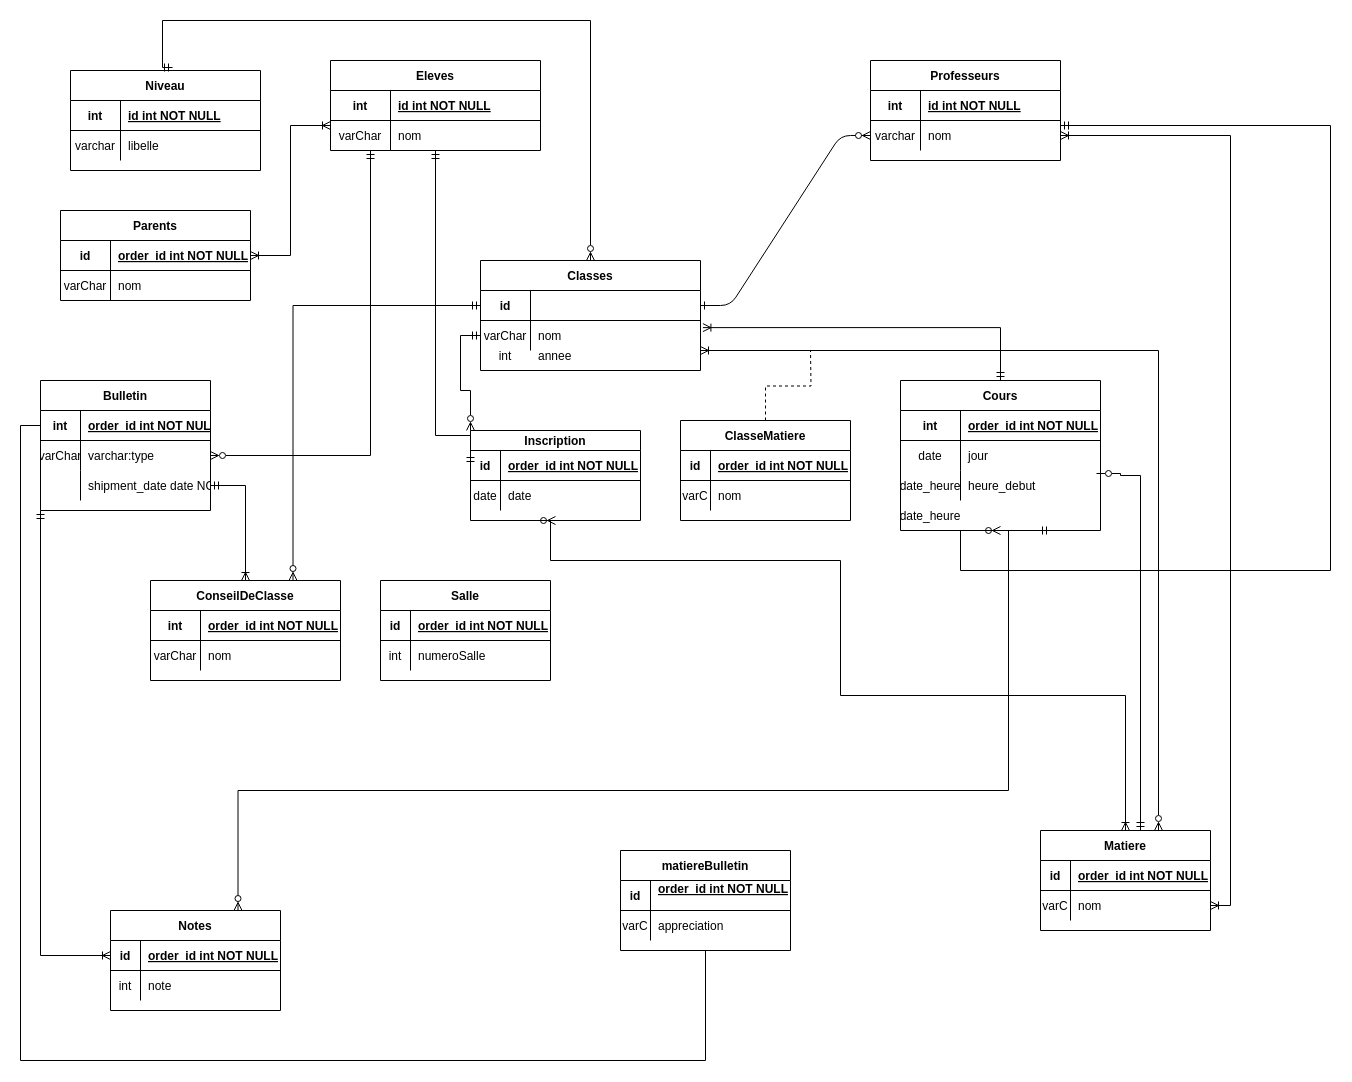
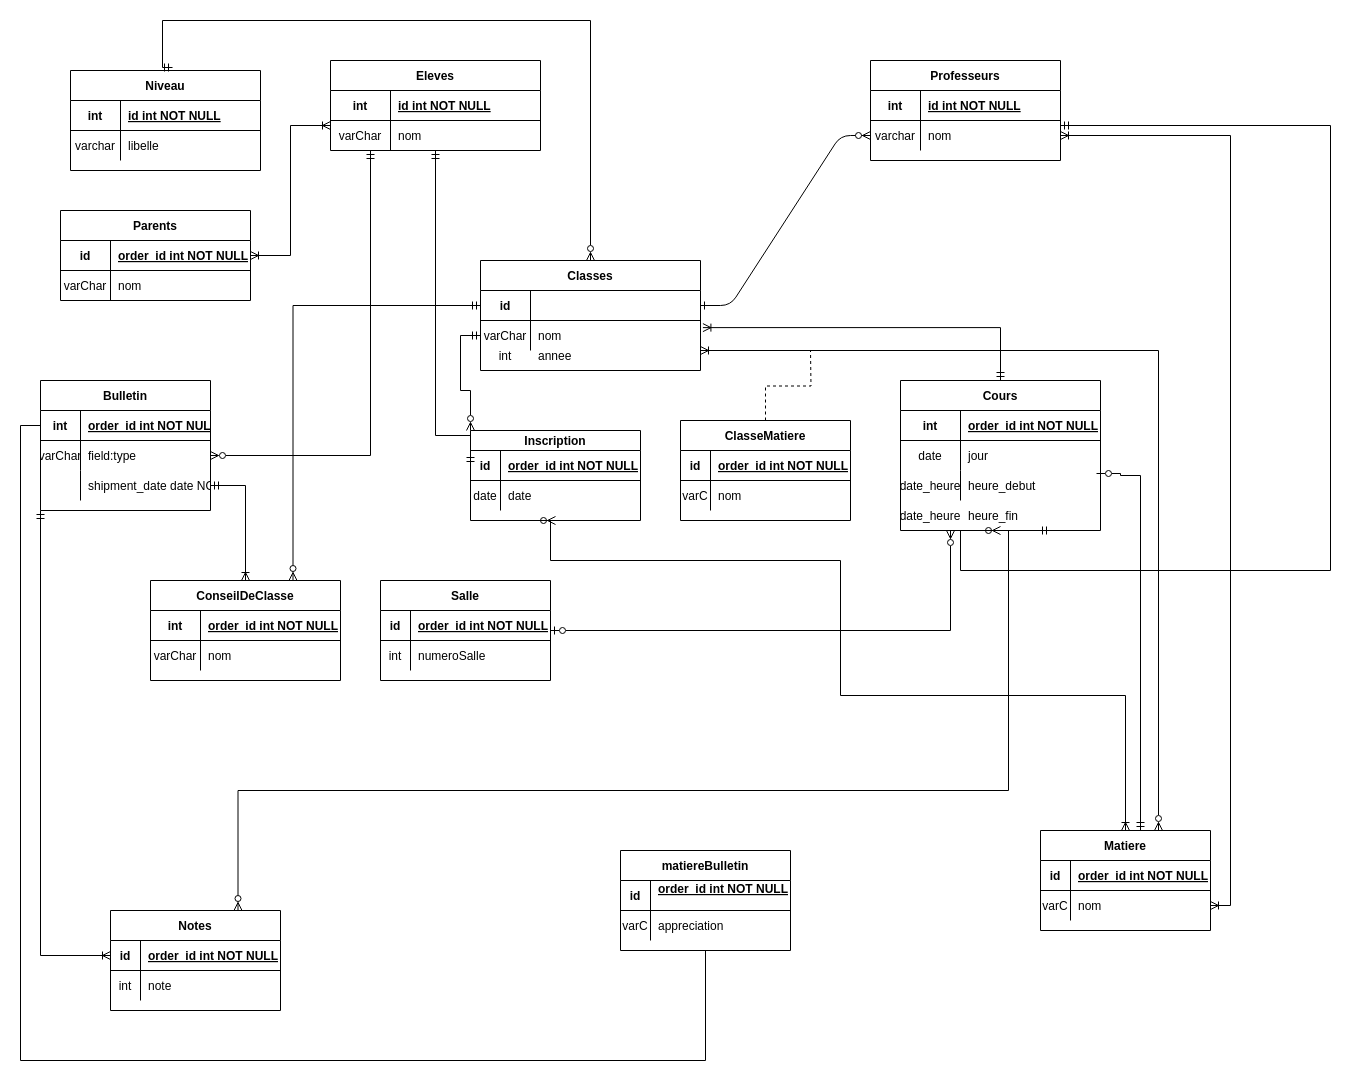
(127, 456) -> (117, 456)
none -> (1031, 516)
none -> (800, 631)
